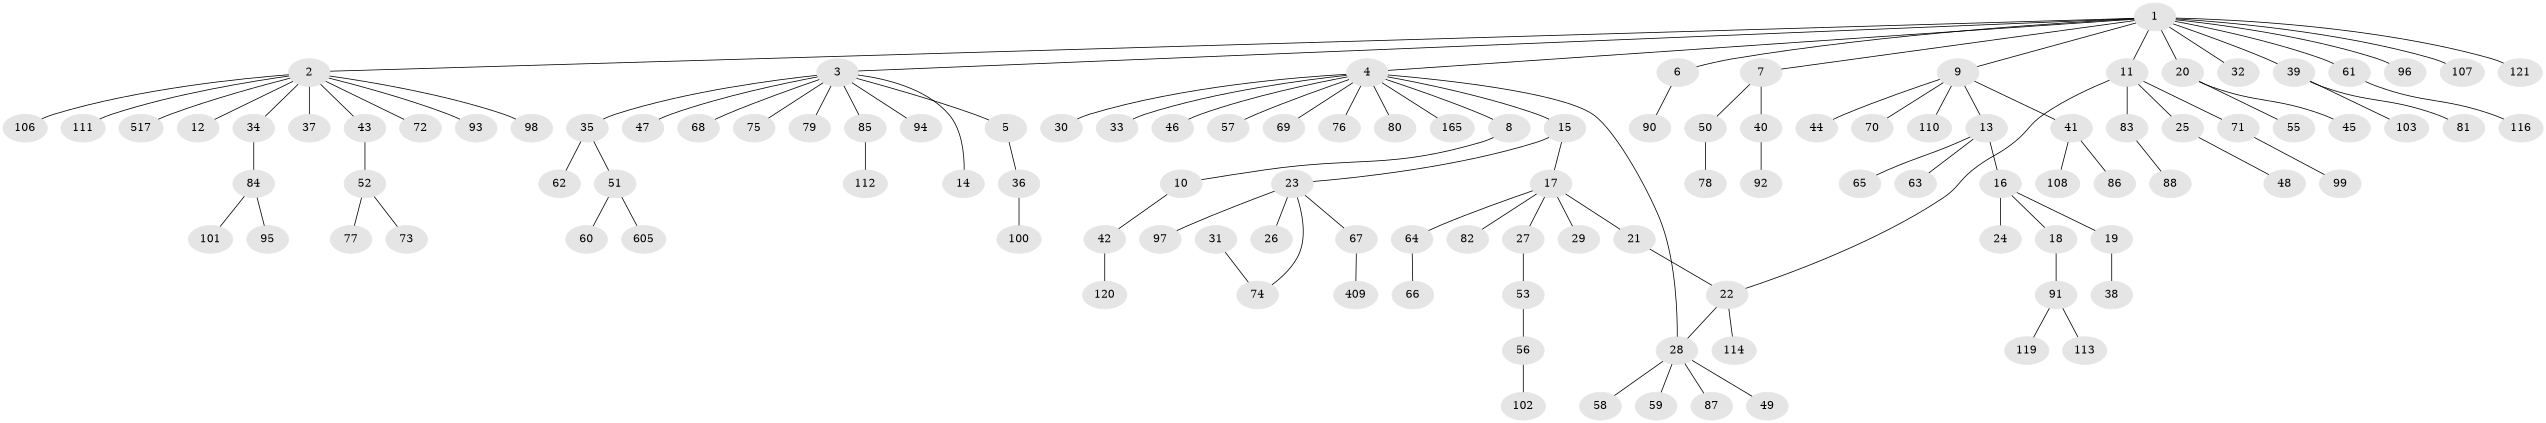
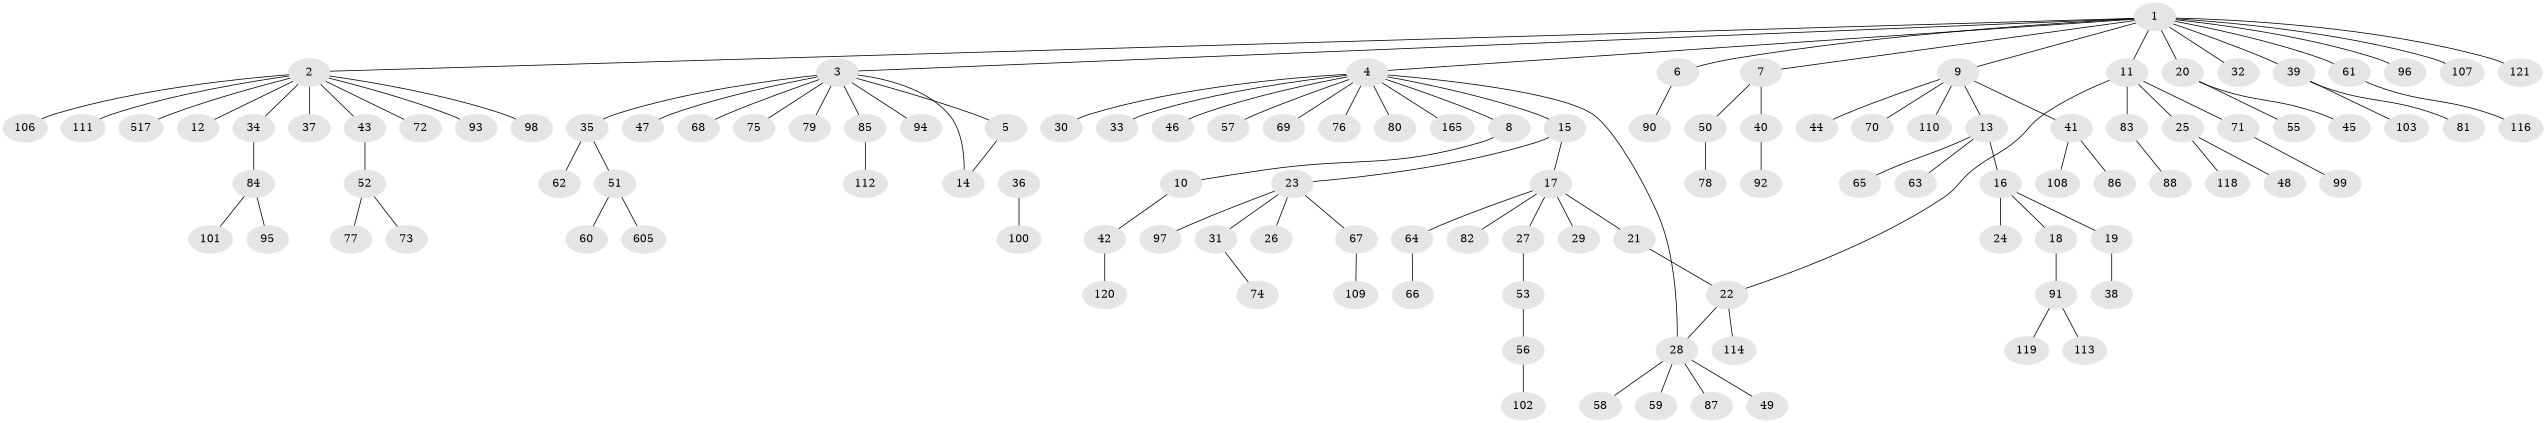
(1012, 156) -> (985, 156)
none -> (2228, 184)
(1302, 246) -> (1254, 212)
(1356, 295) -> (1356, 295)
